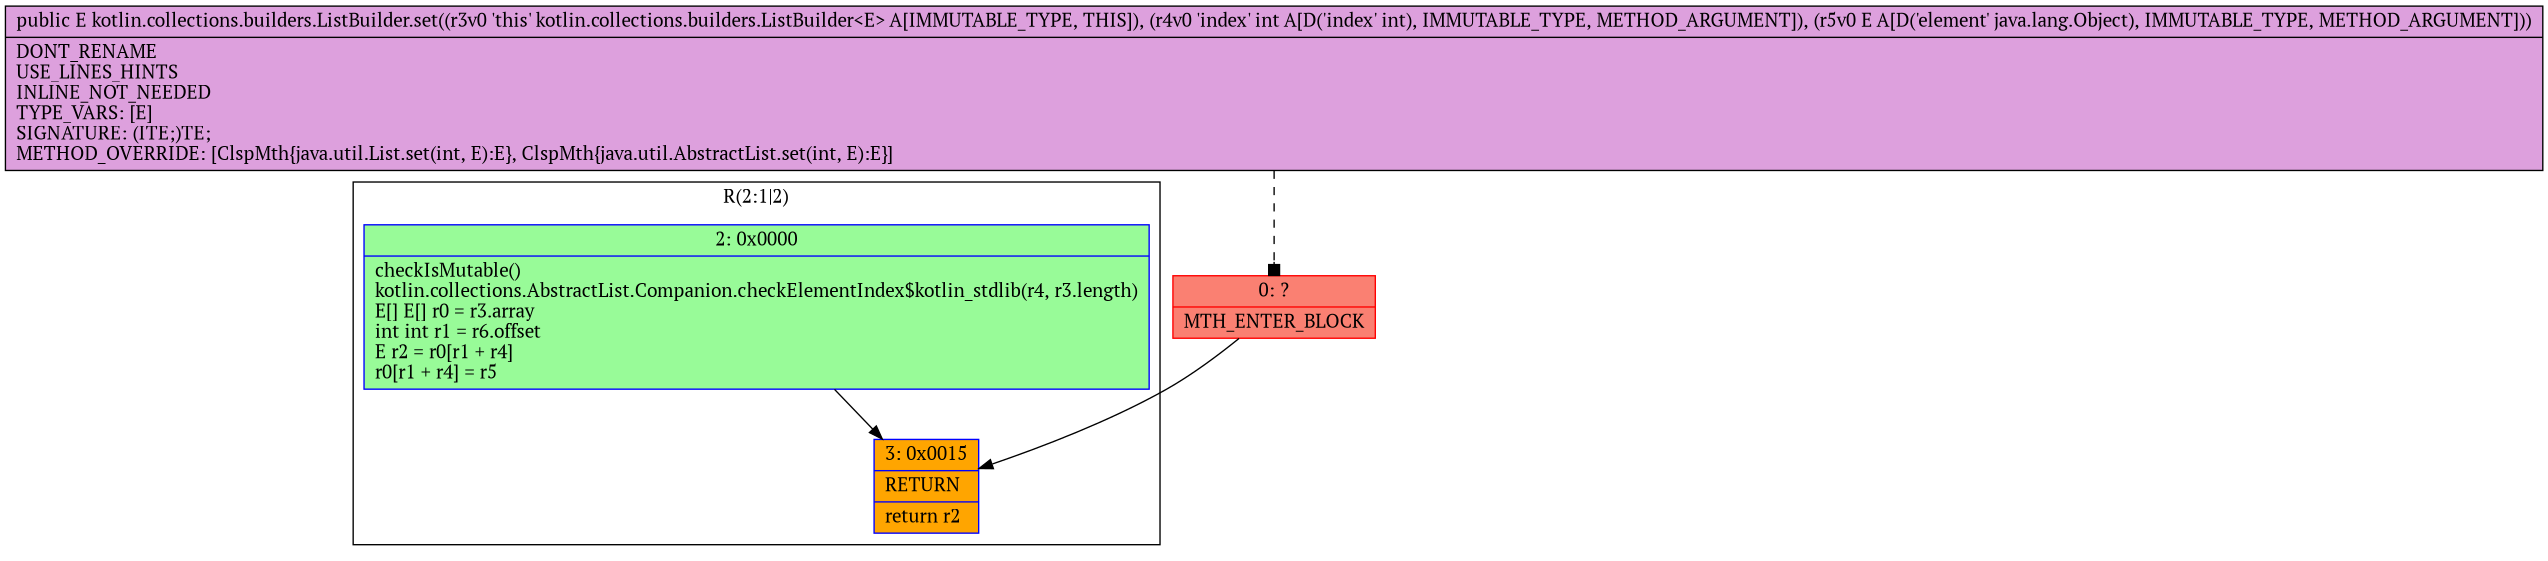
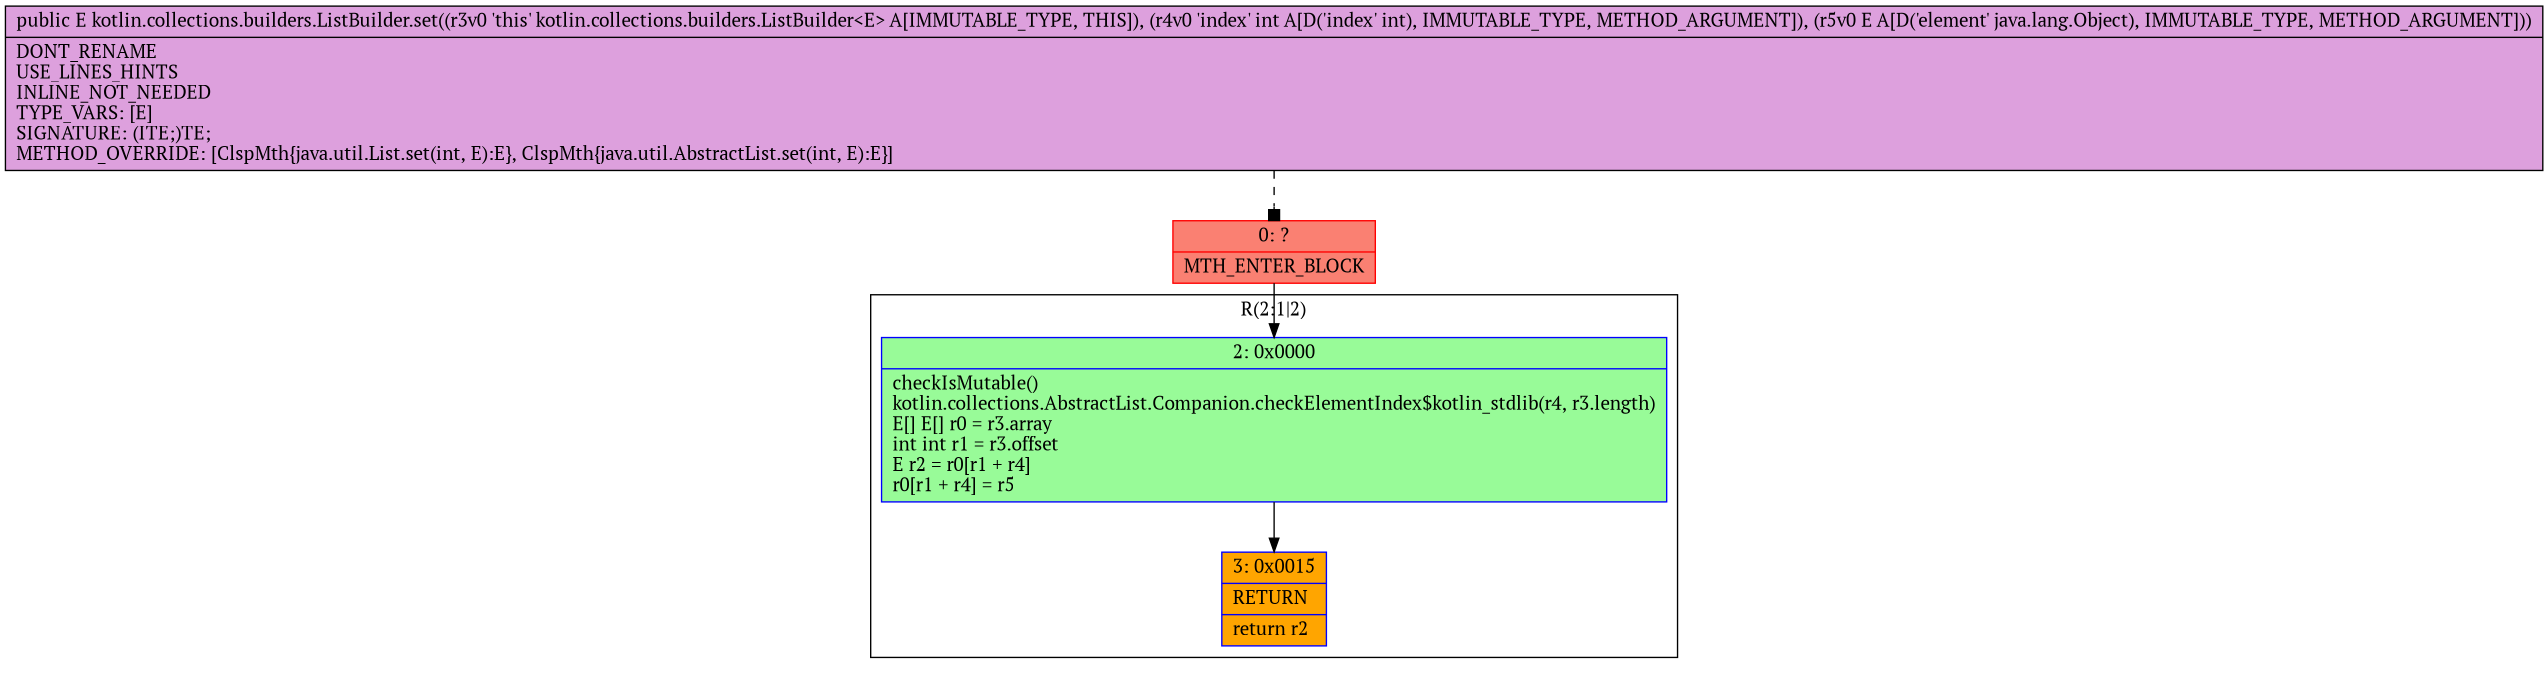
(458, 332) -> (976, 445)
(1122, 412) -> (1274, 304)
